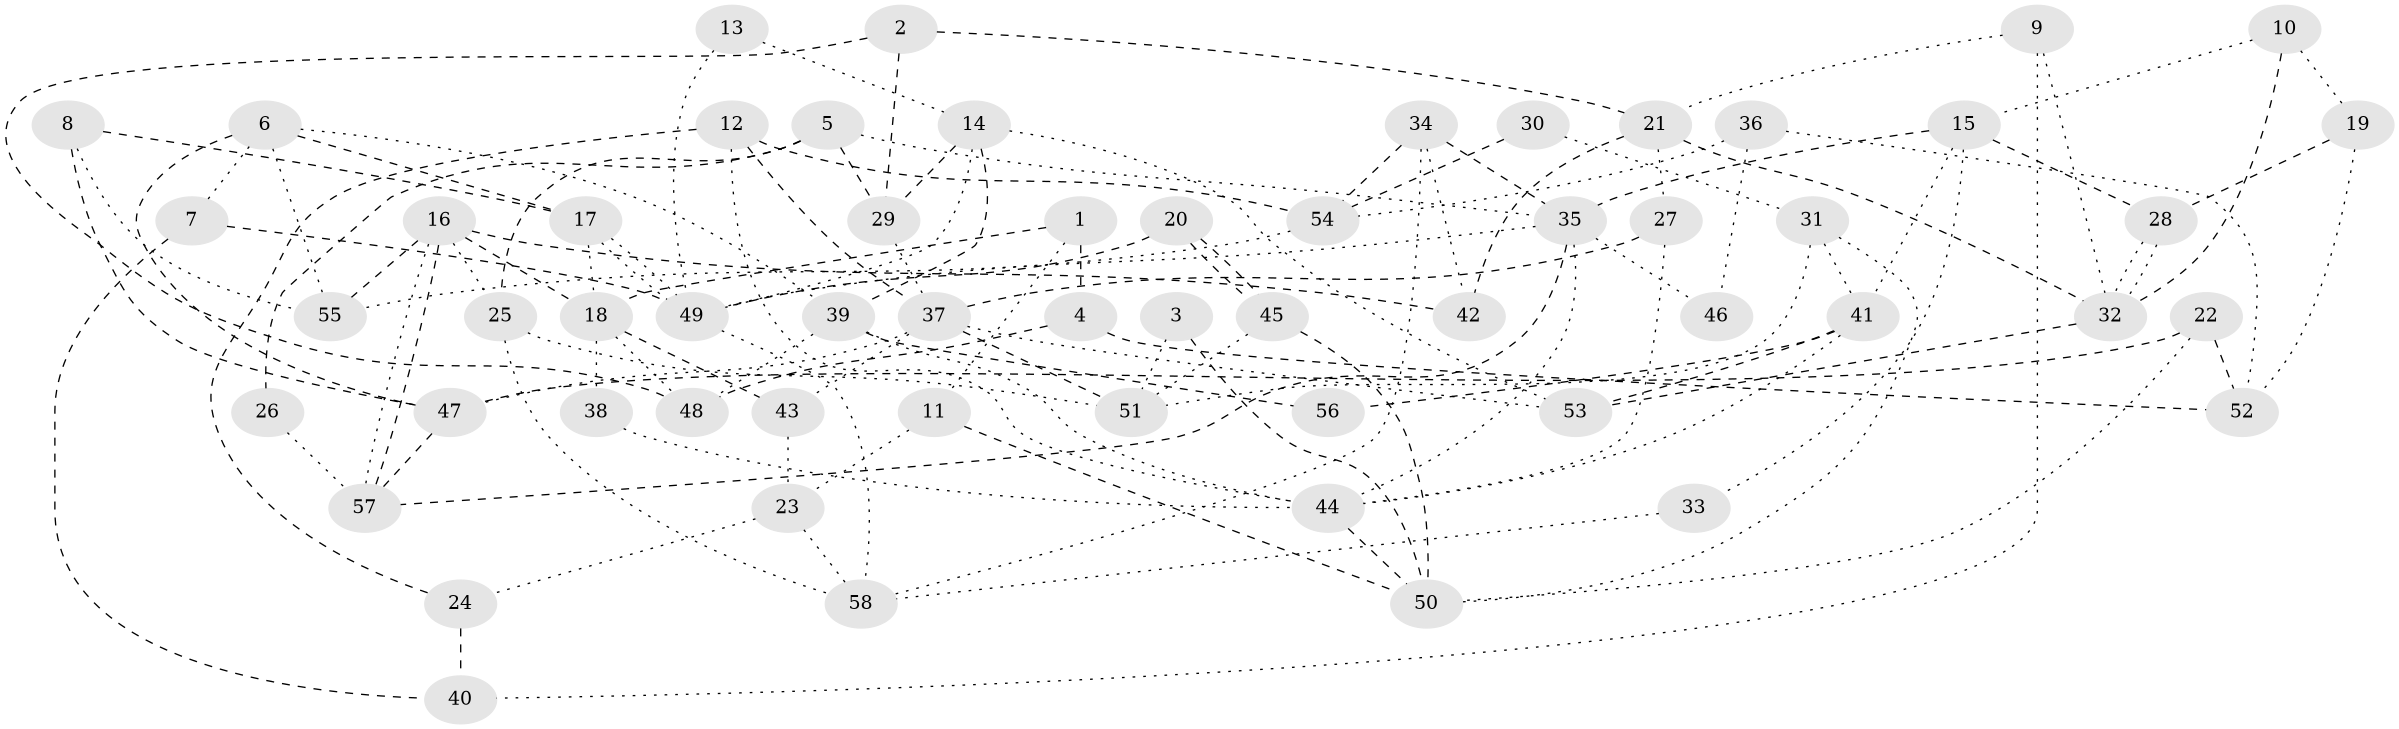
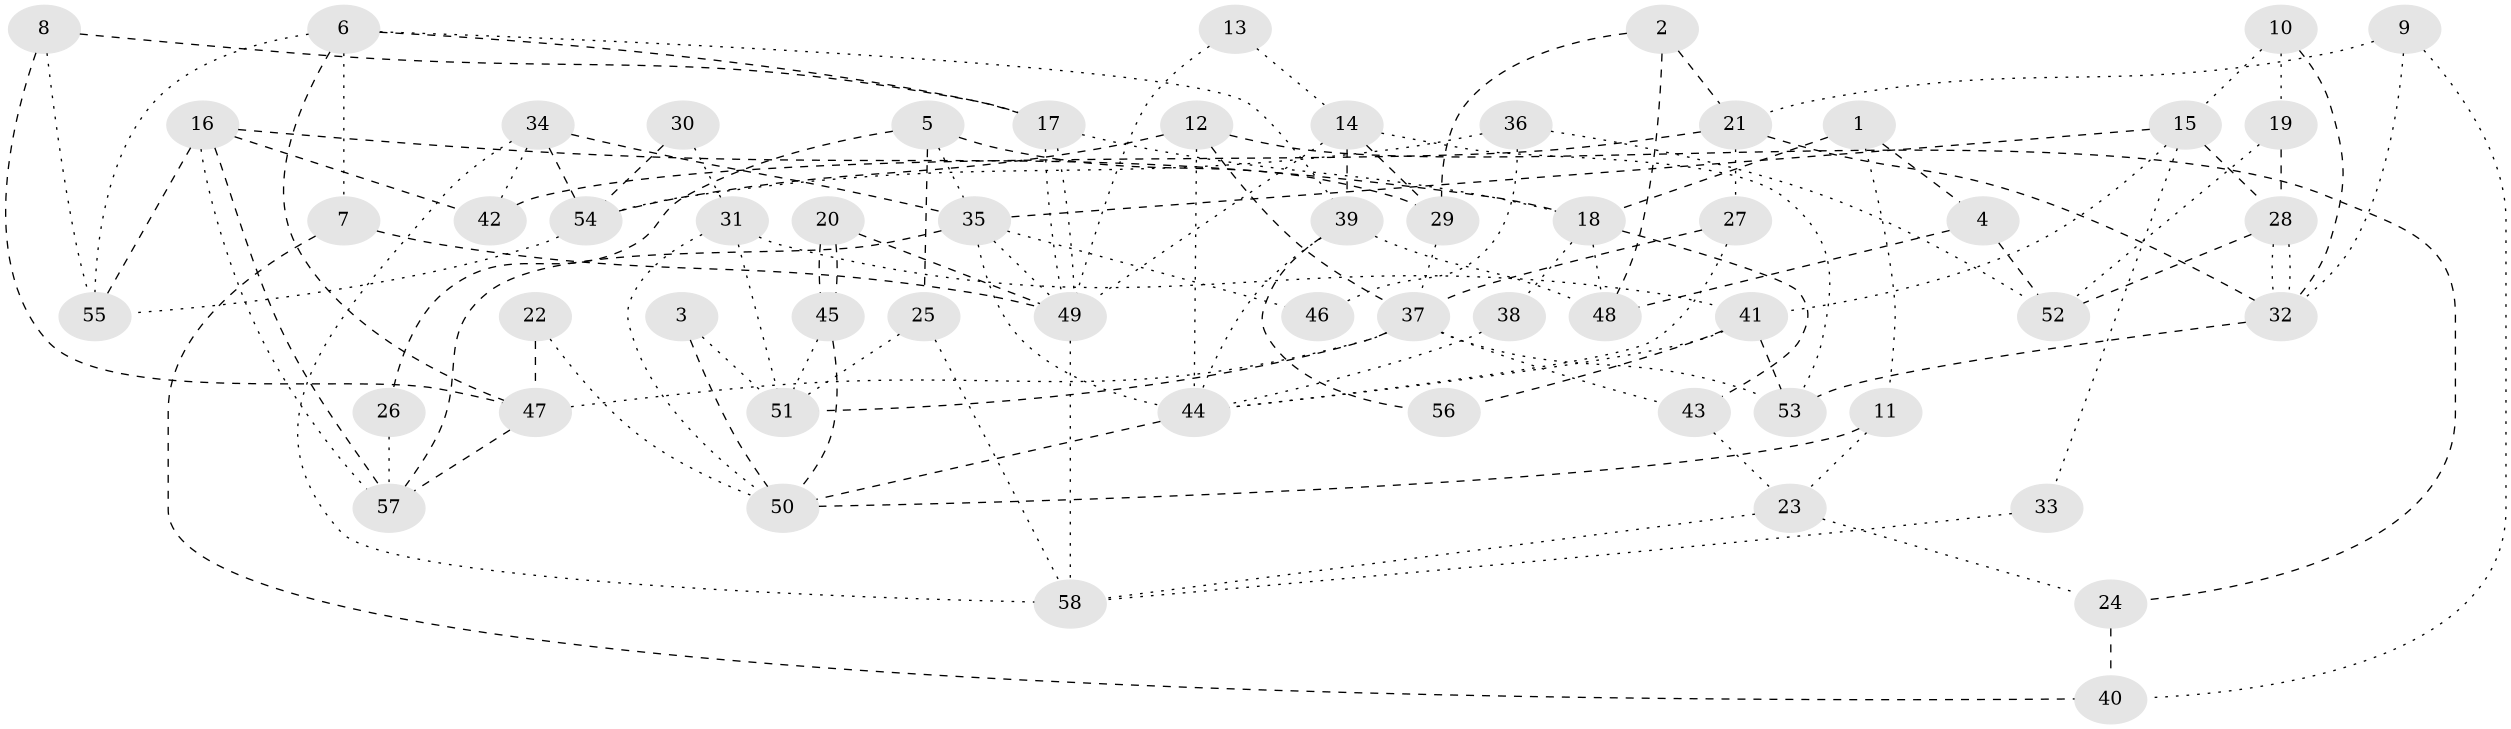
(470, 269) -> none
(2224, 364) -> (2167, 269)
